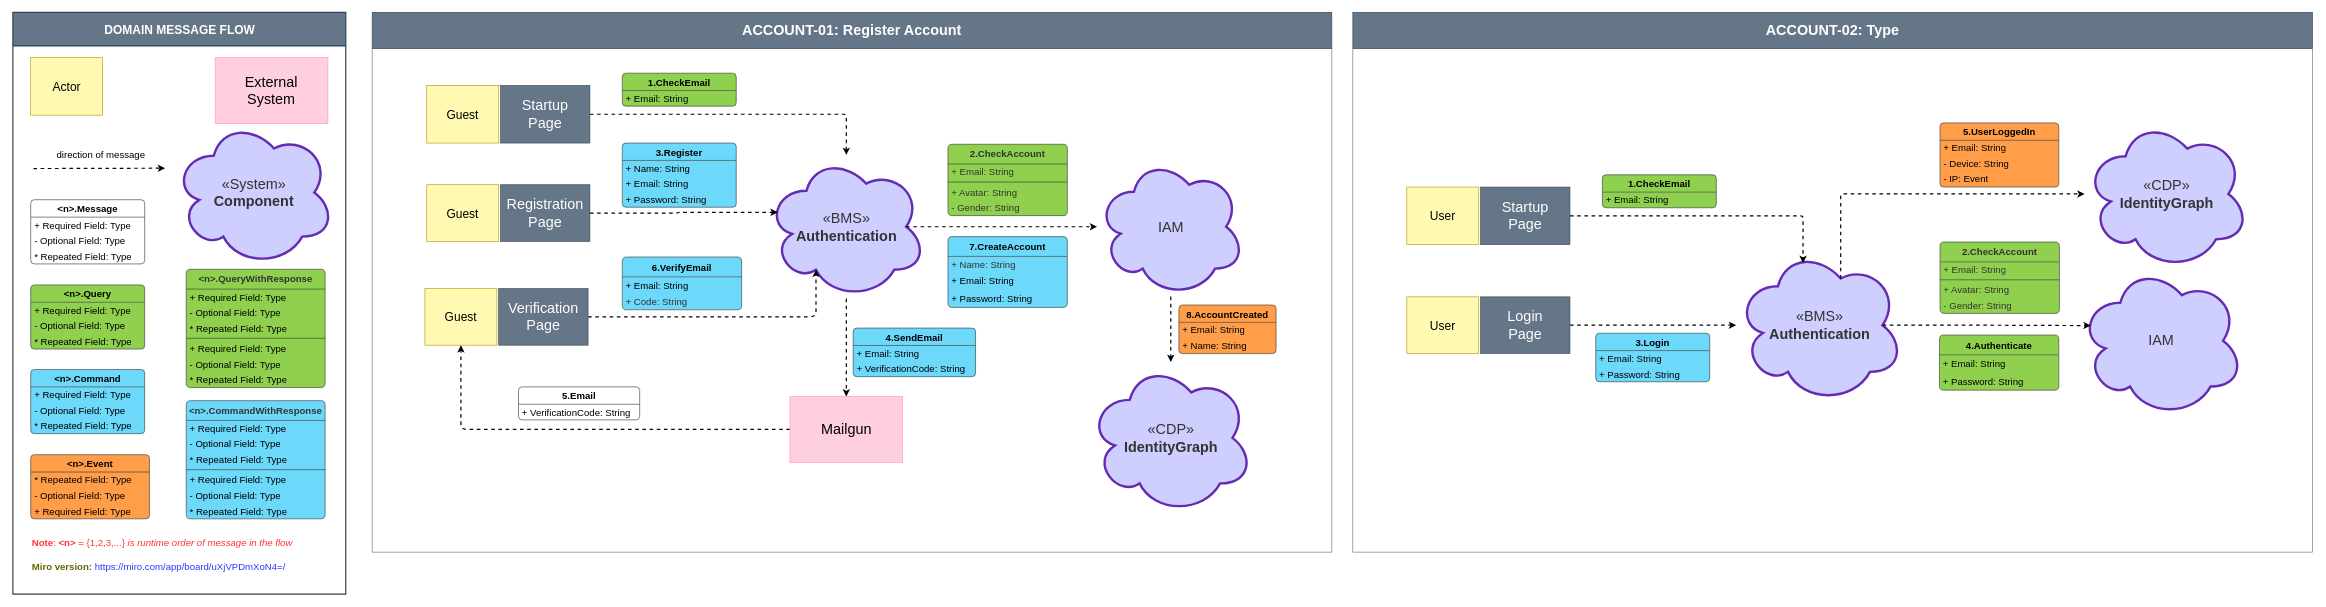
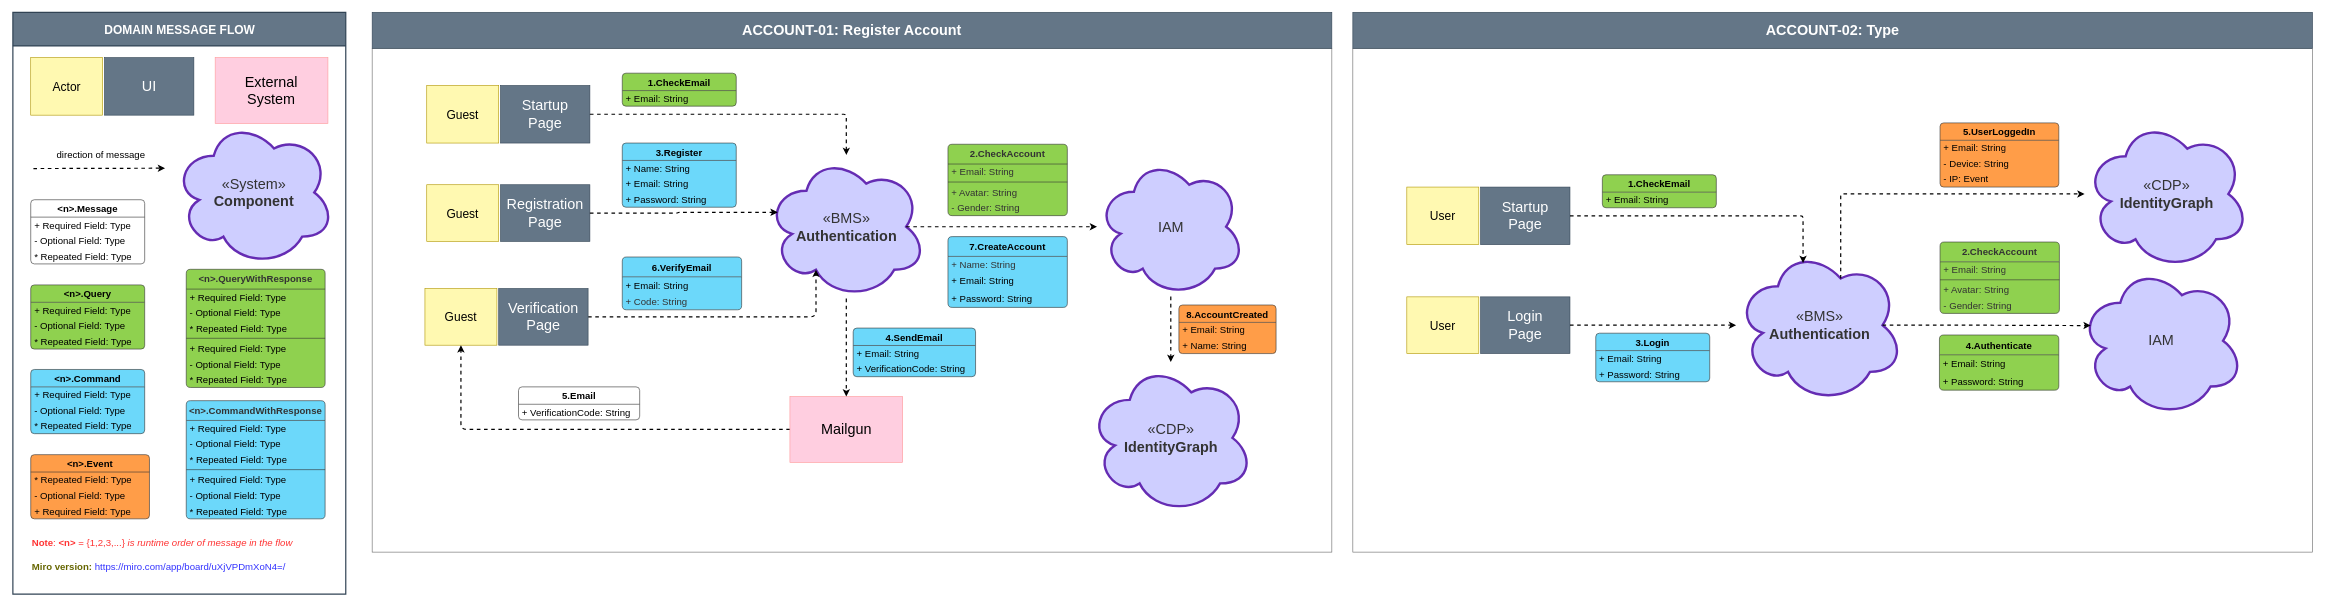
none -> (149, 86)
